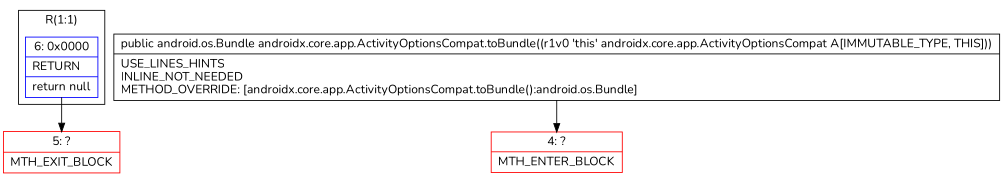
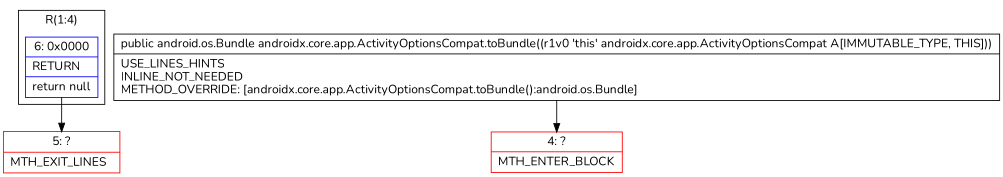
(62, 20) -> (62, 20)
(62, 162) -> (59, 162)
